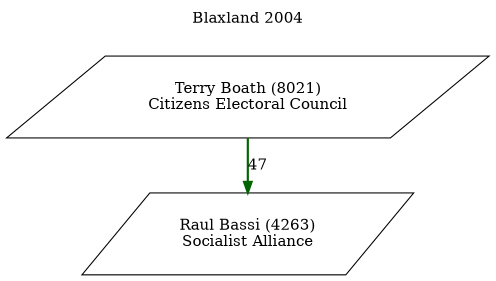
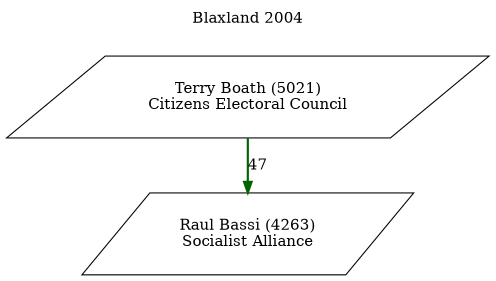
(248, 97) -> (248, 97)
